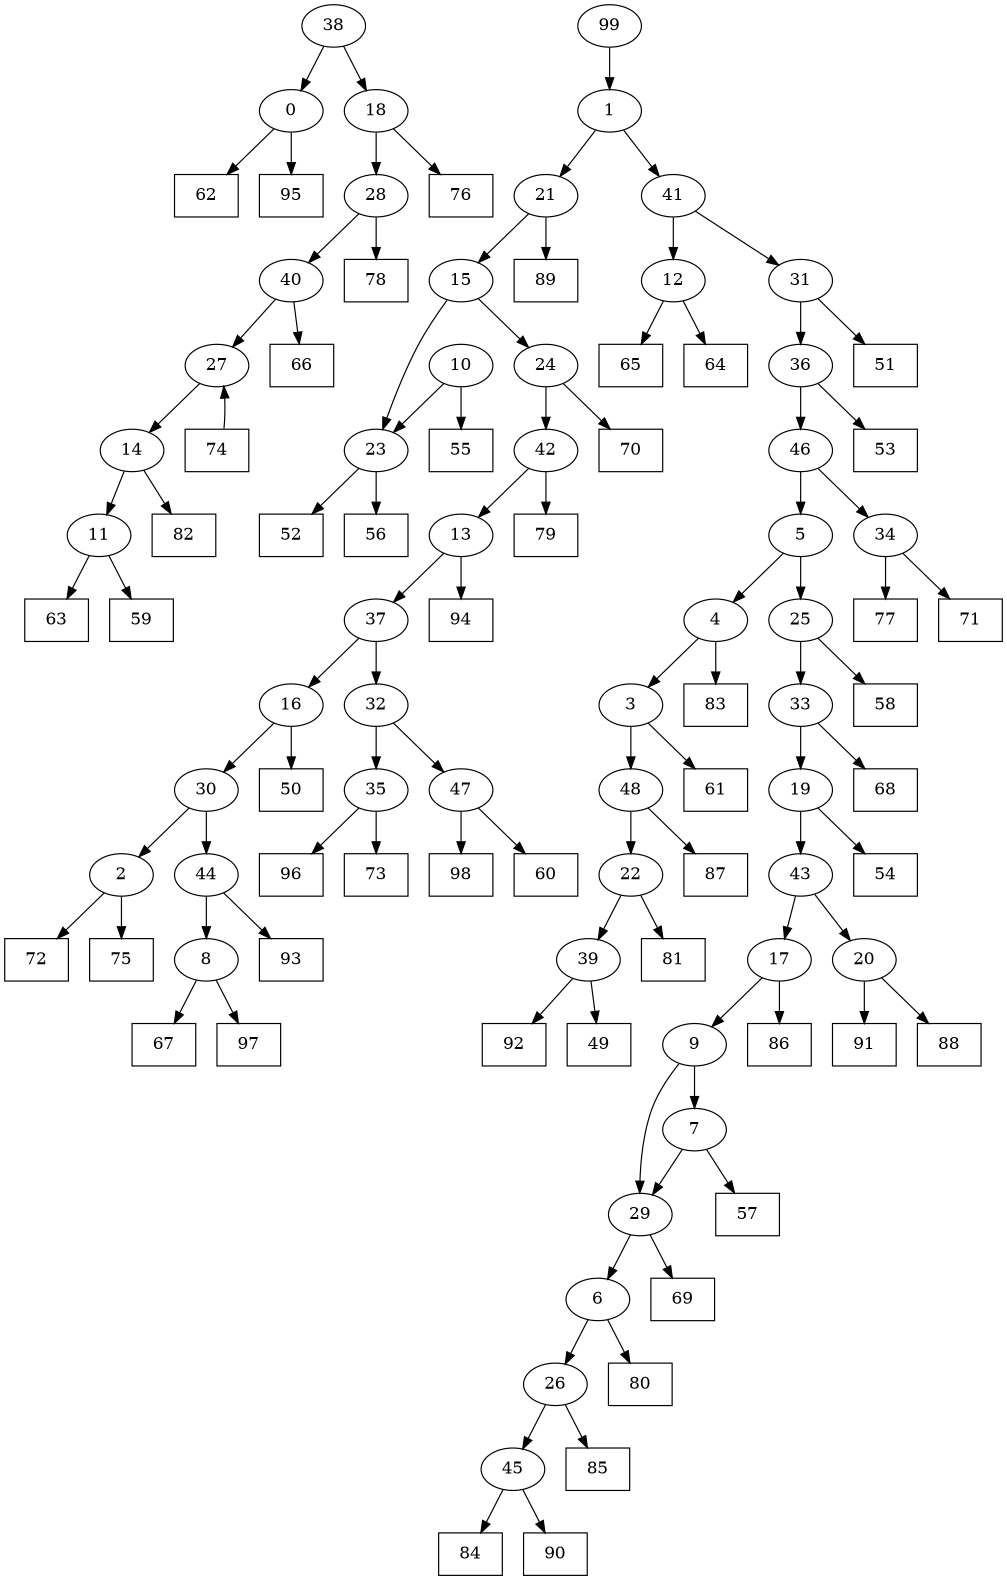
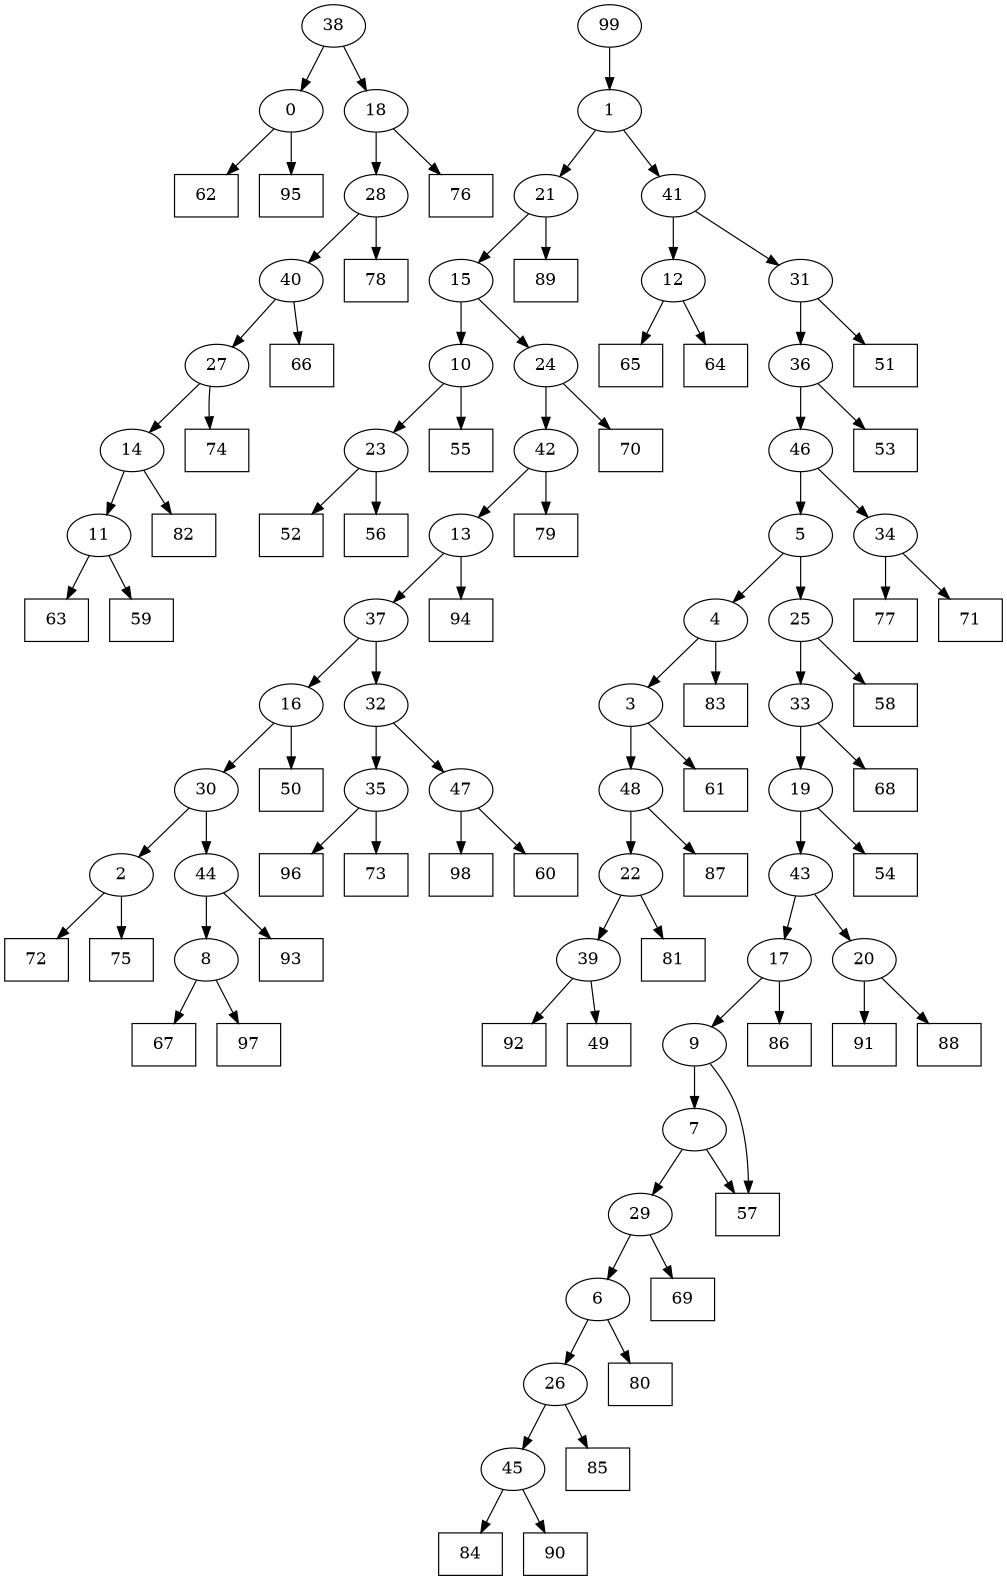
(412, 357) -> (461, 317)
(225, 413) -> (209, 401)
(649, 1119) -> (740, 1119)
